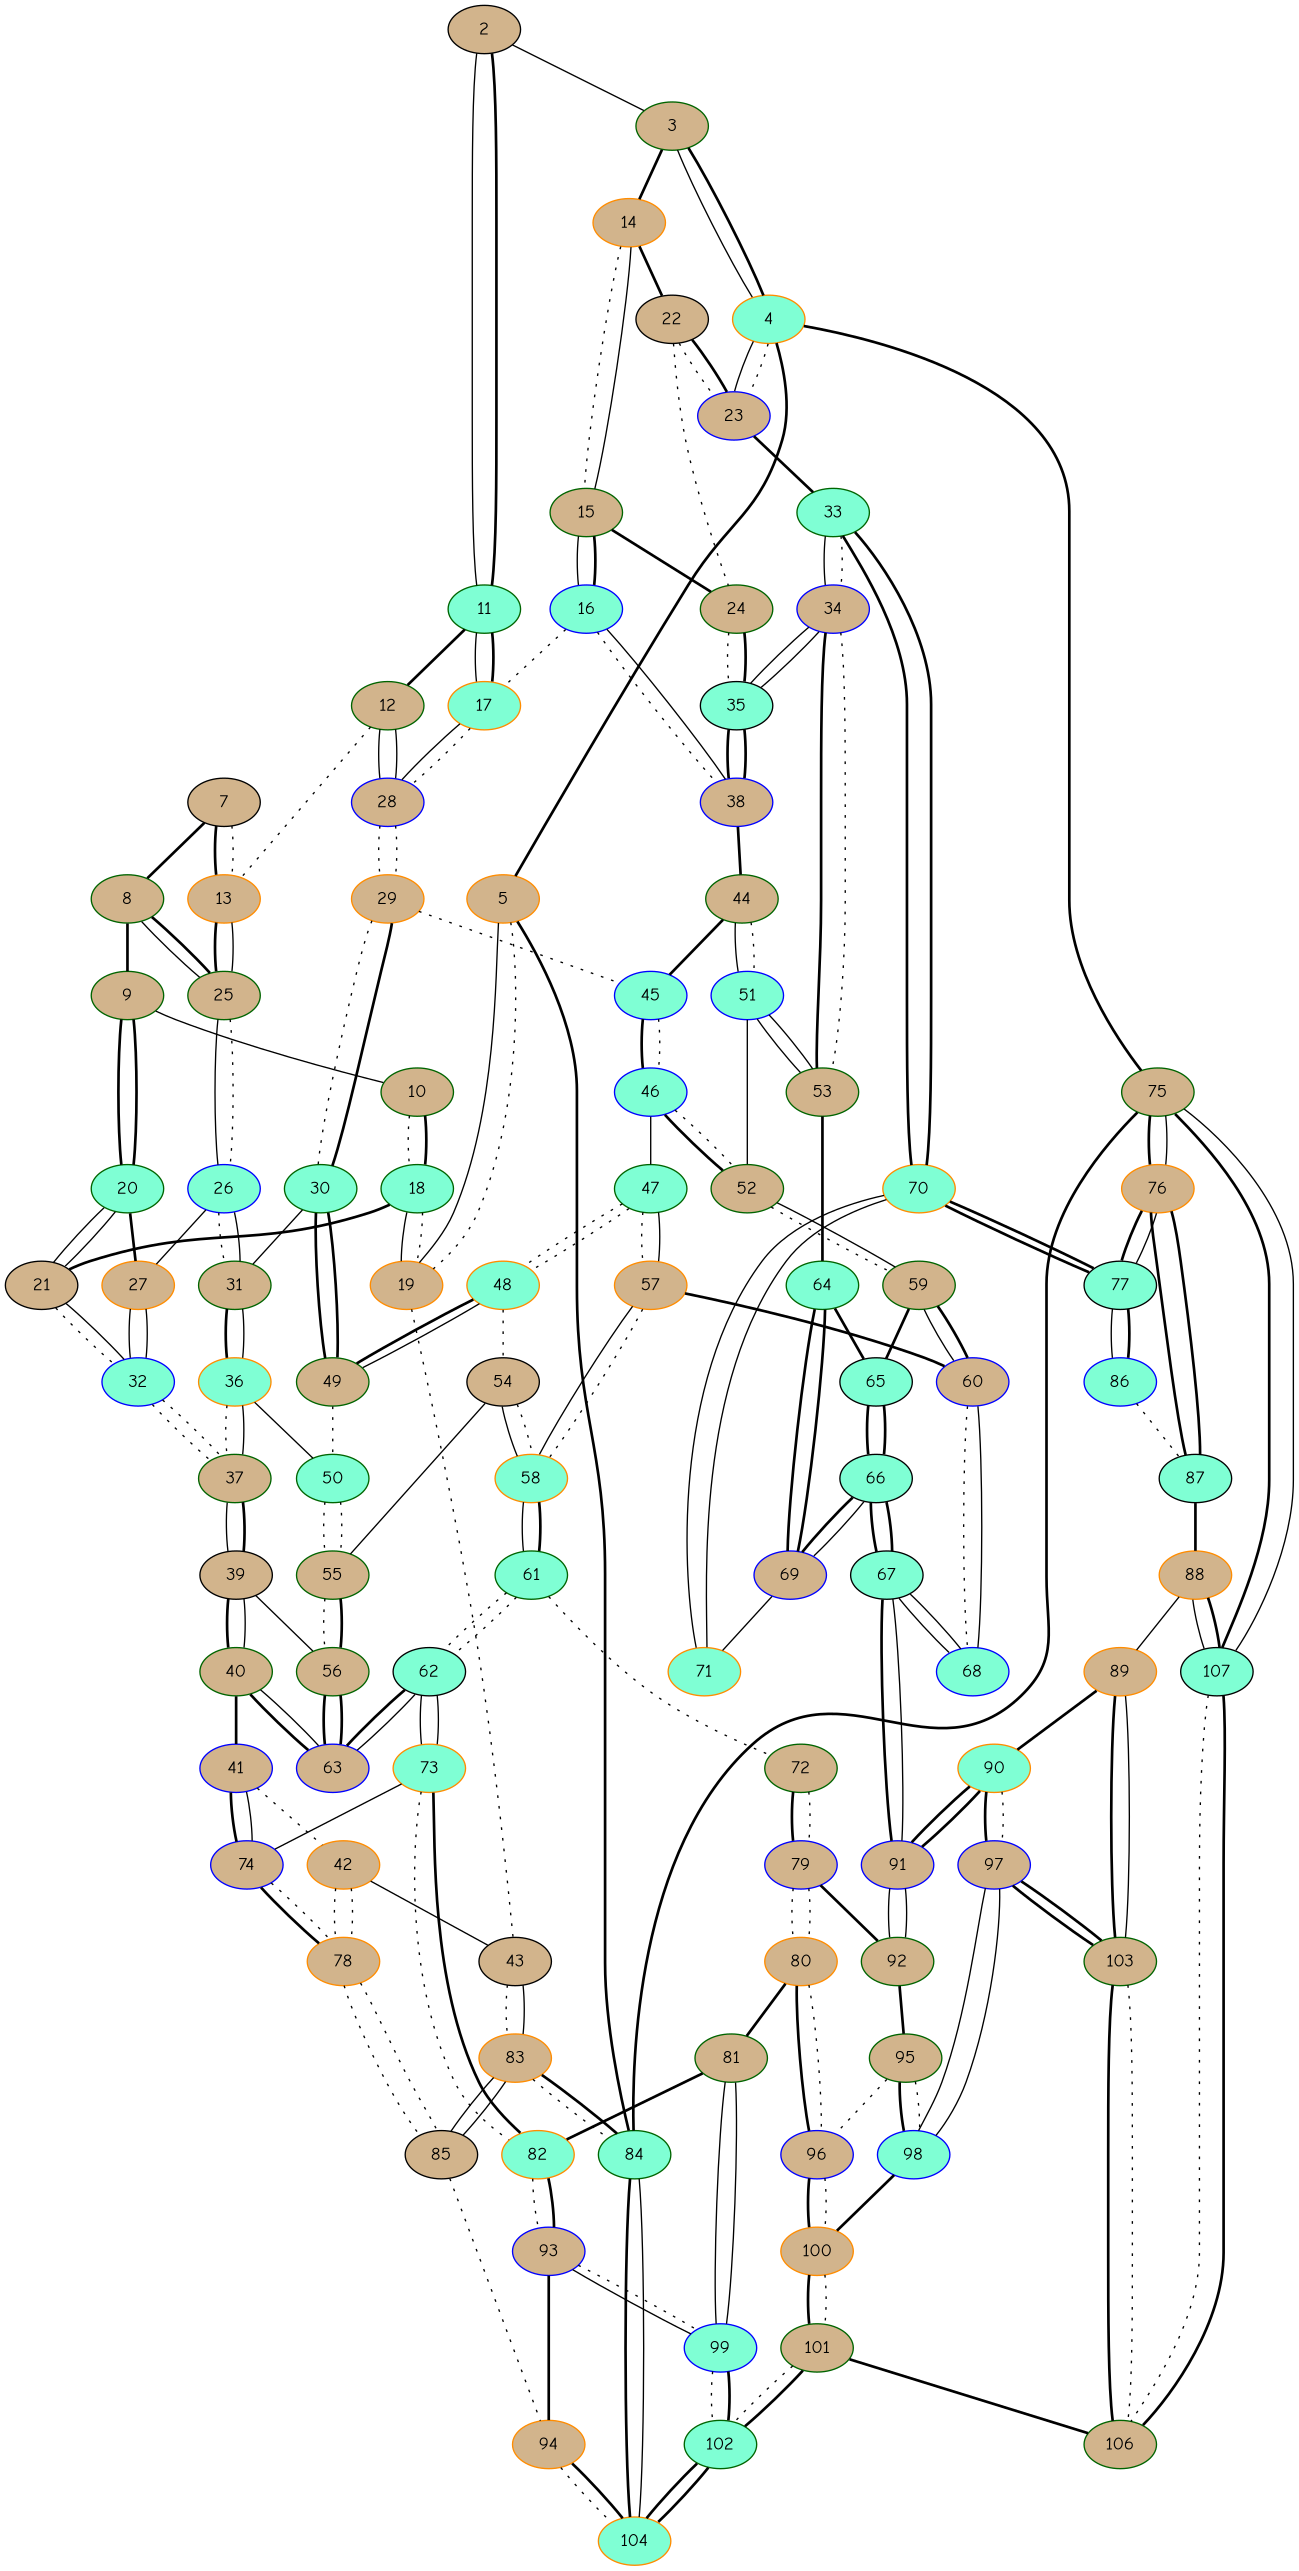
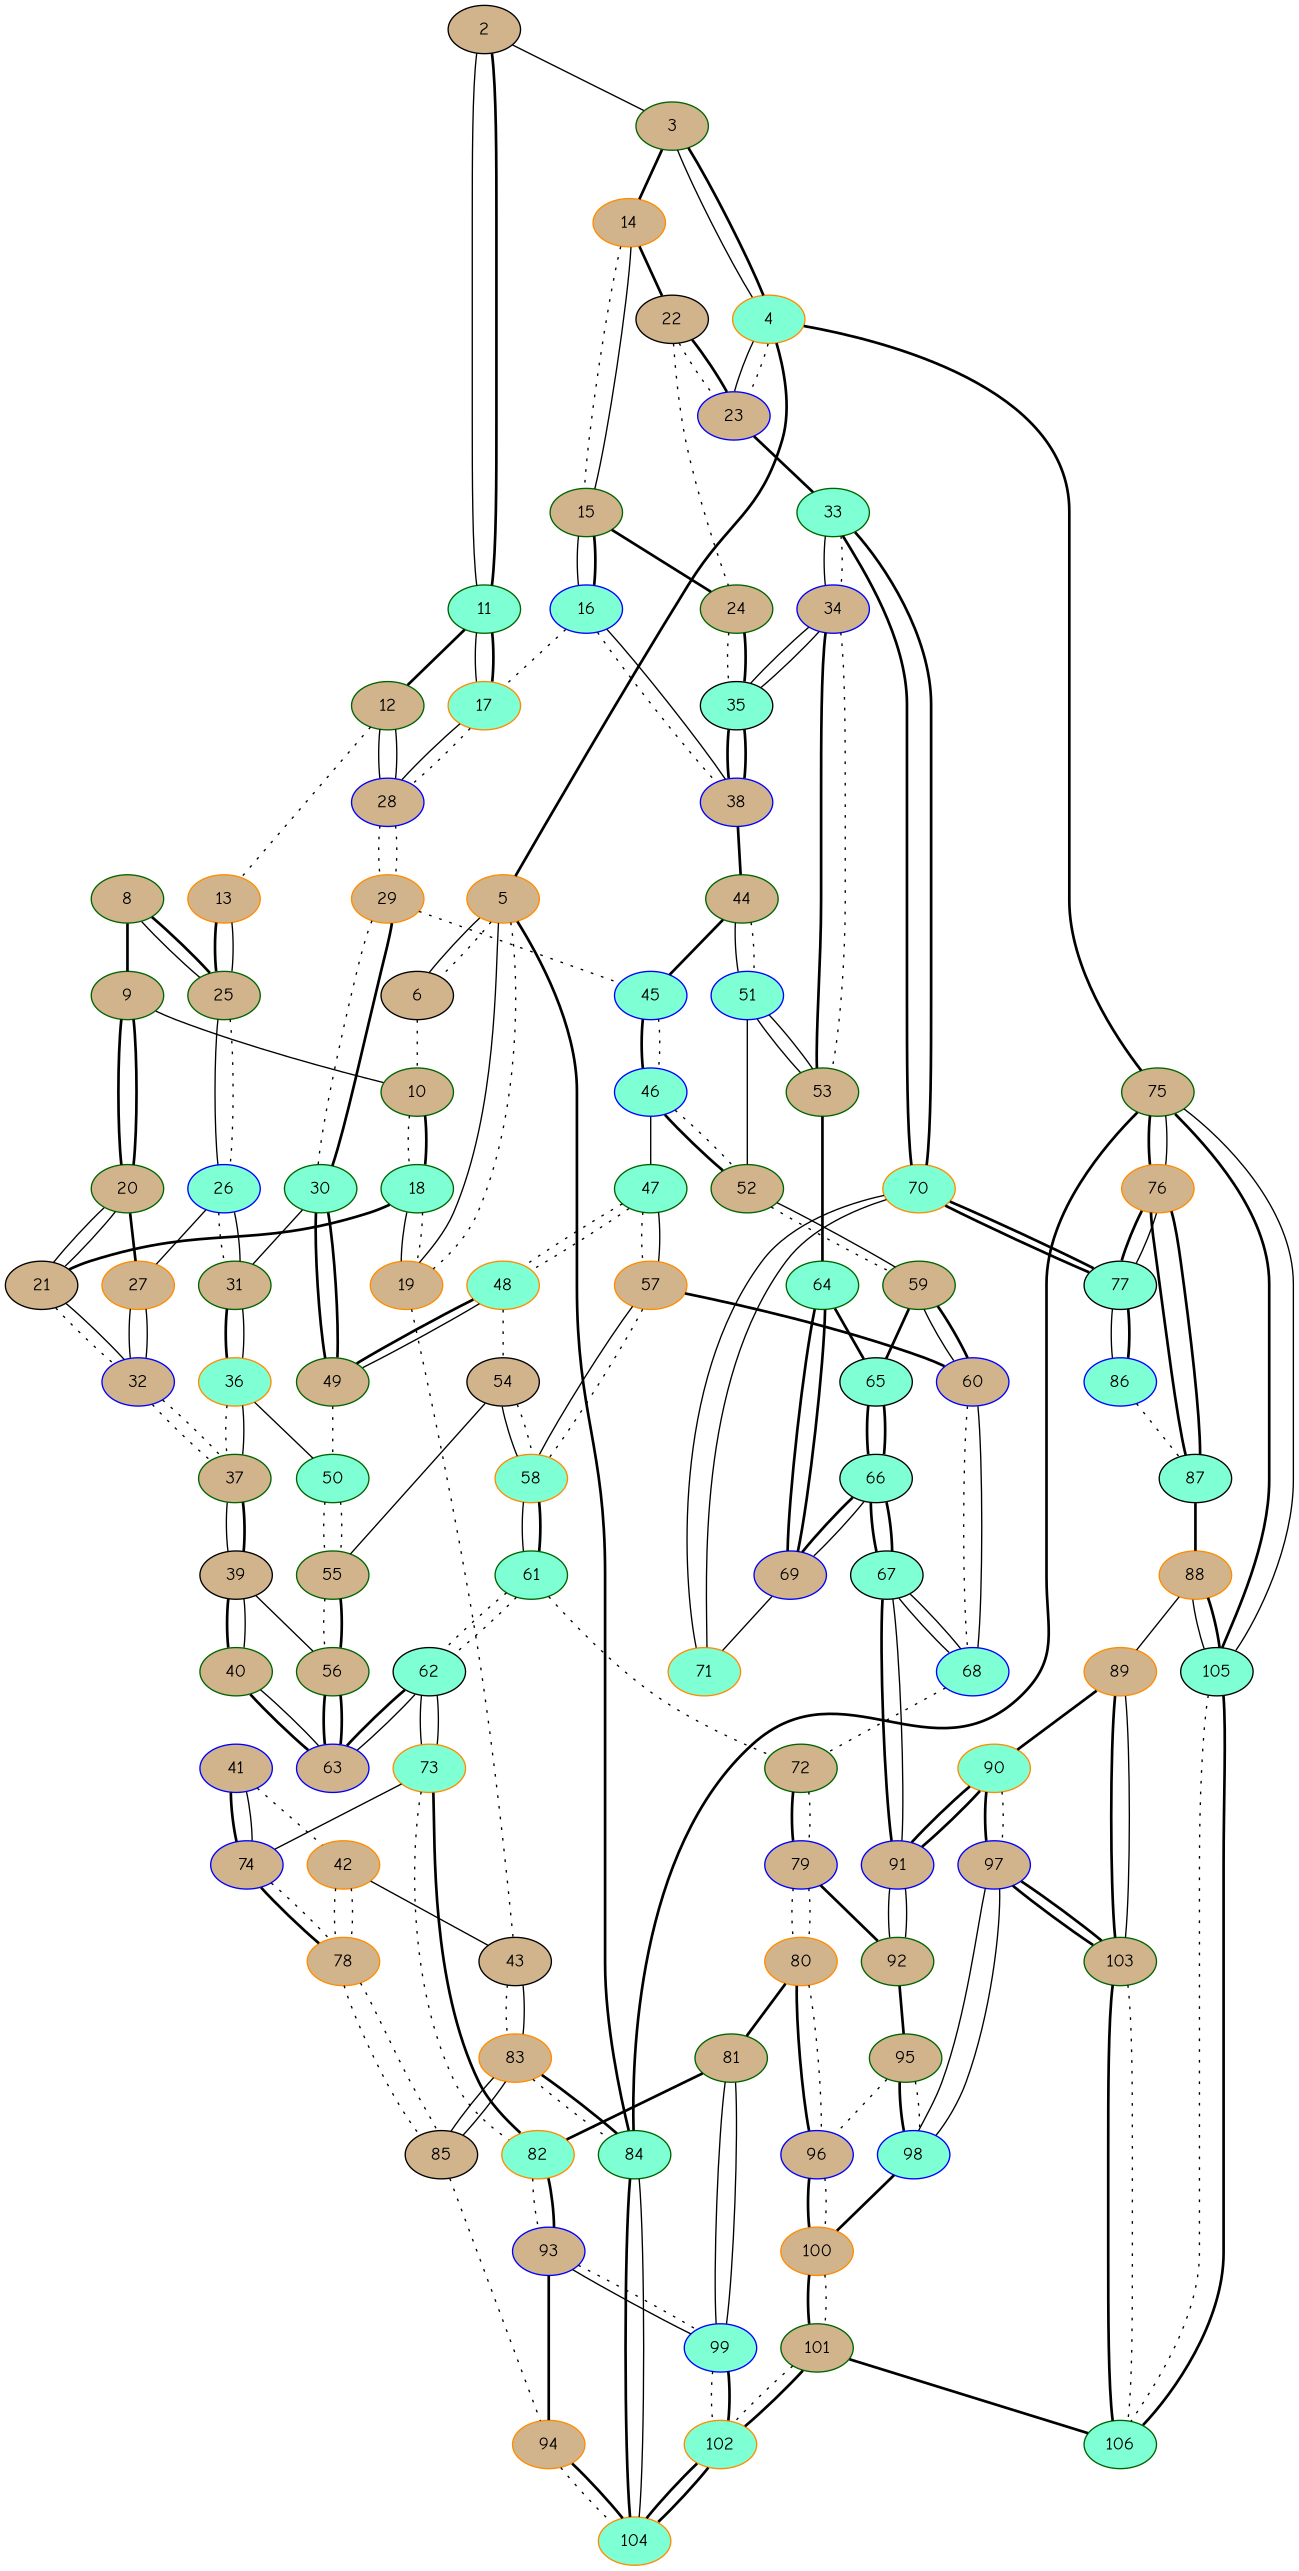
(224, 802) -> none
none -> (417, 996)
(127, 1189) -> (127, 1189)
(138, 1382) -> (138, 1382)
(1217, 1672) -> (1217, 1672)
(236, 1720) -> none
none -> (872, 1728)
(720, 2445) -> (720, 2445)
(1120, 2445) -> (1120, 2445)
